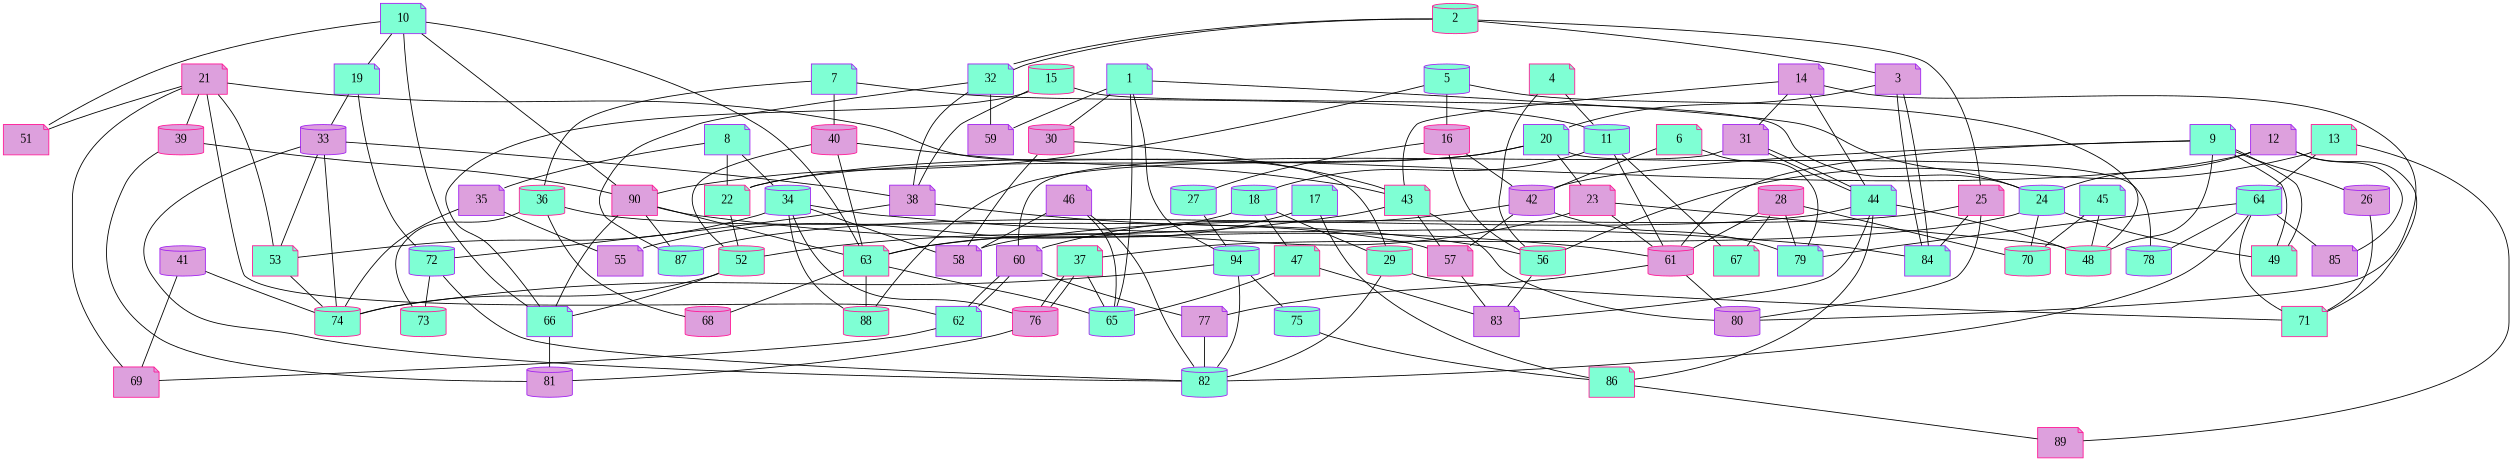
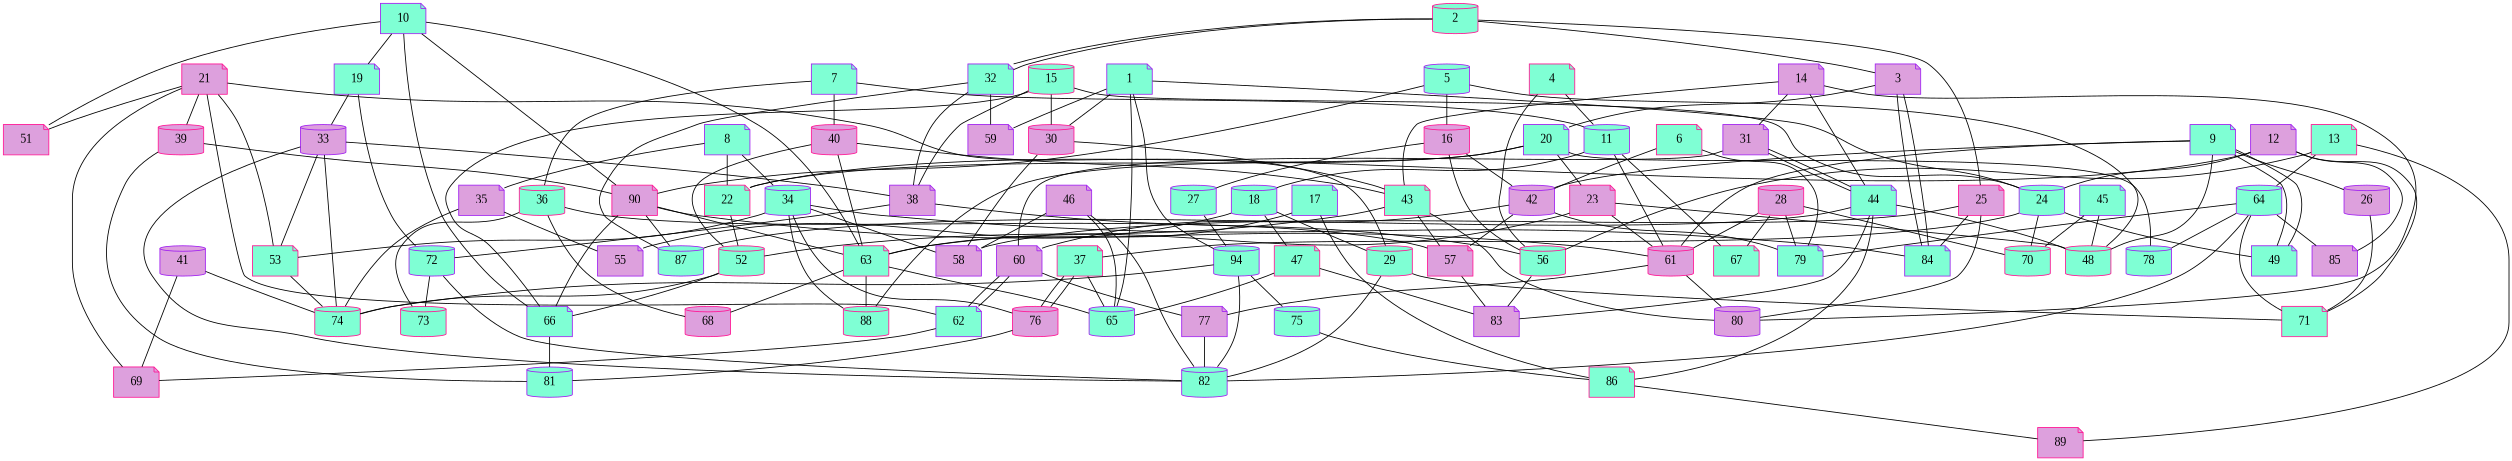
none -> (1051, 106)
(2274, 261) -> (2274, 261)
(550, 382) -> (550, 382)
